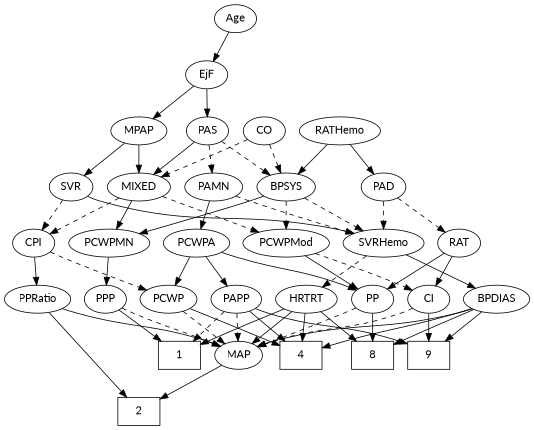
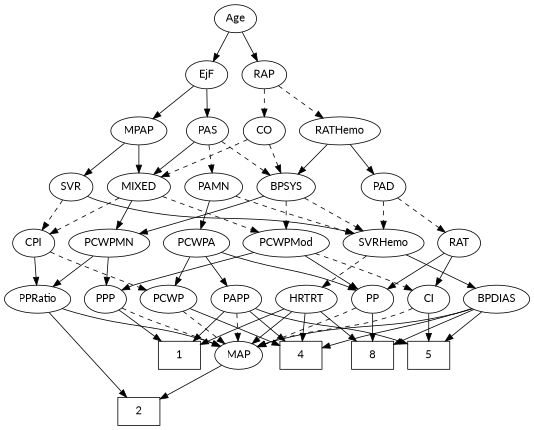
none -> (264, 75)
none -> (76, 269)
none -> (191, 269)
(212, 324) -> (212, 324)
(429, 355) -> (429, 355)
